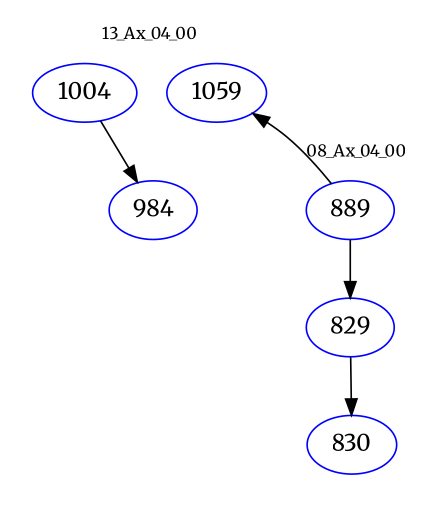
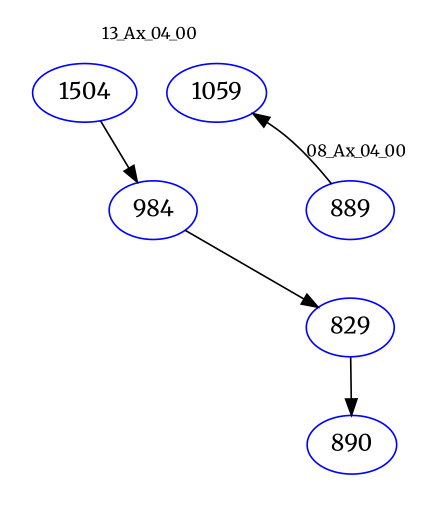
(85, 93) -> (85, 93)
(350, 261) -> (245, 265)
(352, 445) -> (352, 445)
